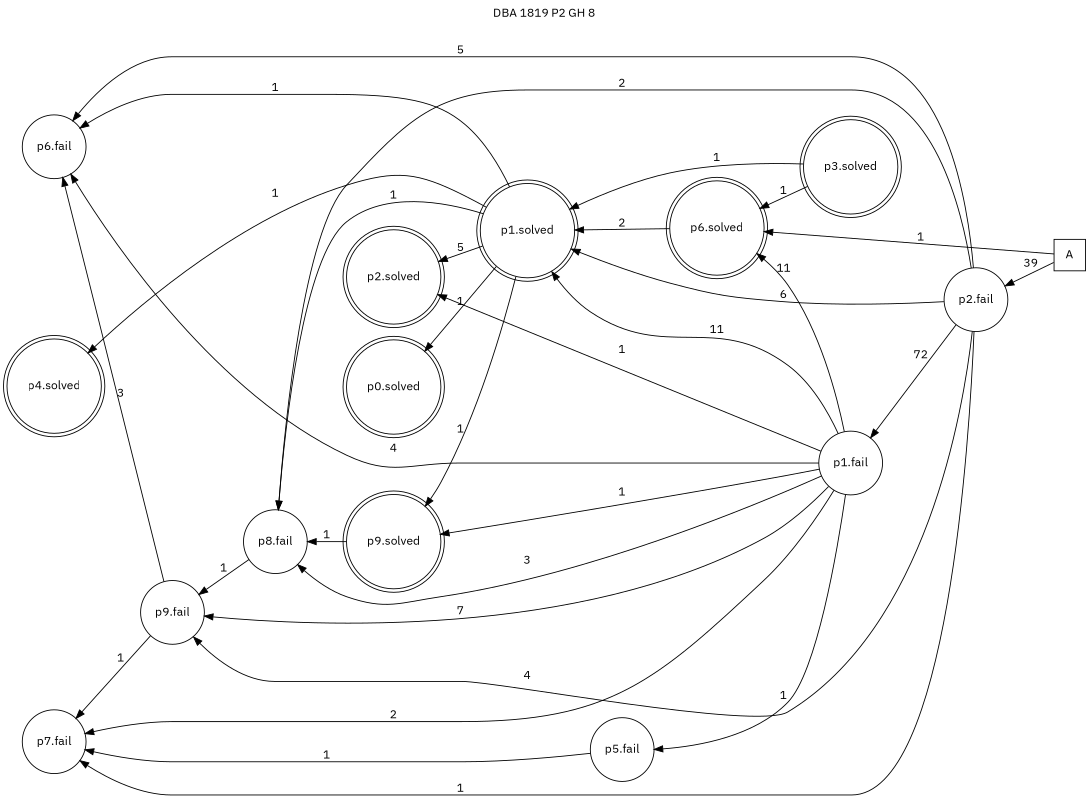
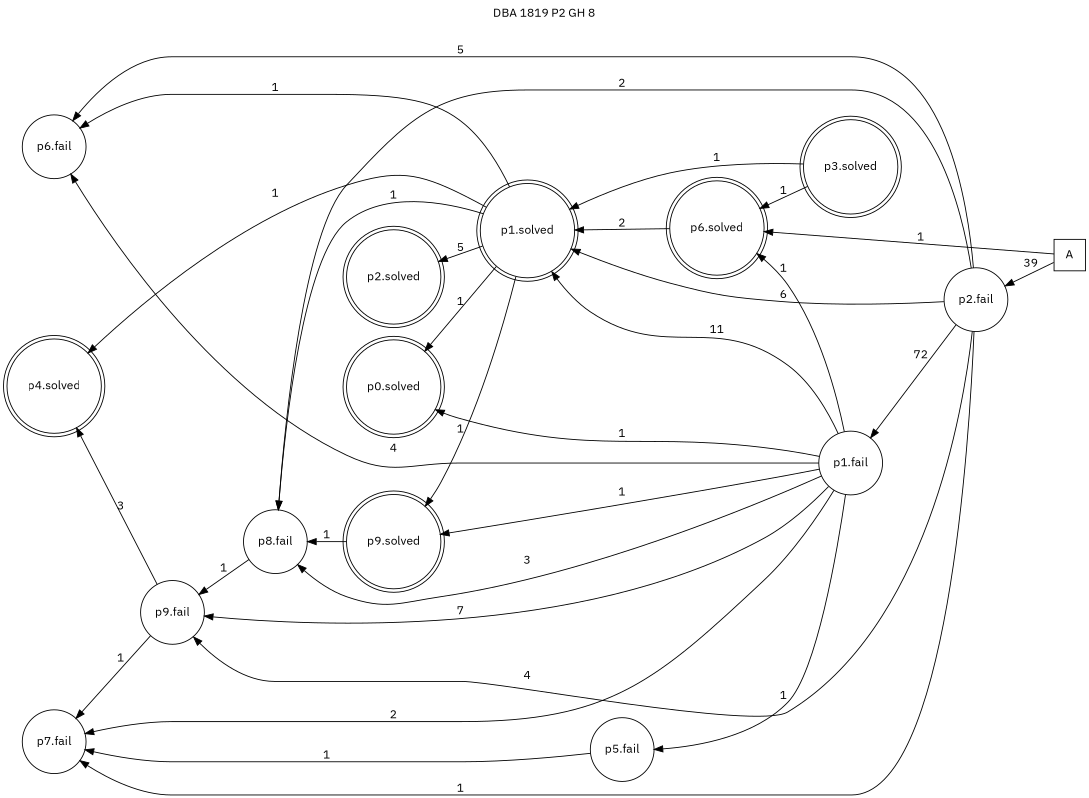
(784, 269) -> (784, 269)
(633, 375) -> (630, 441)
(115, 384) -> (119, 510)
